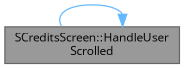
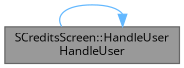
(92, 45) -> (92, 45)
